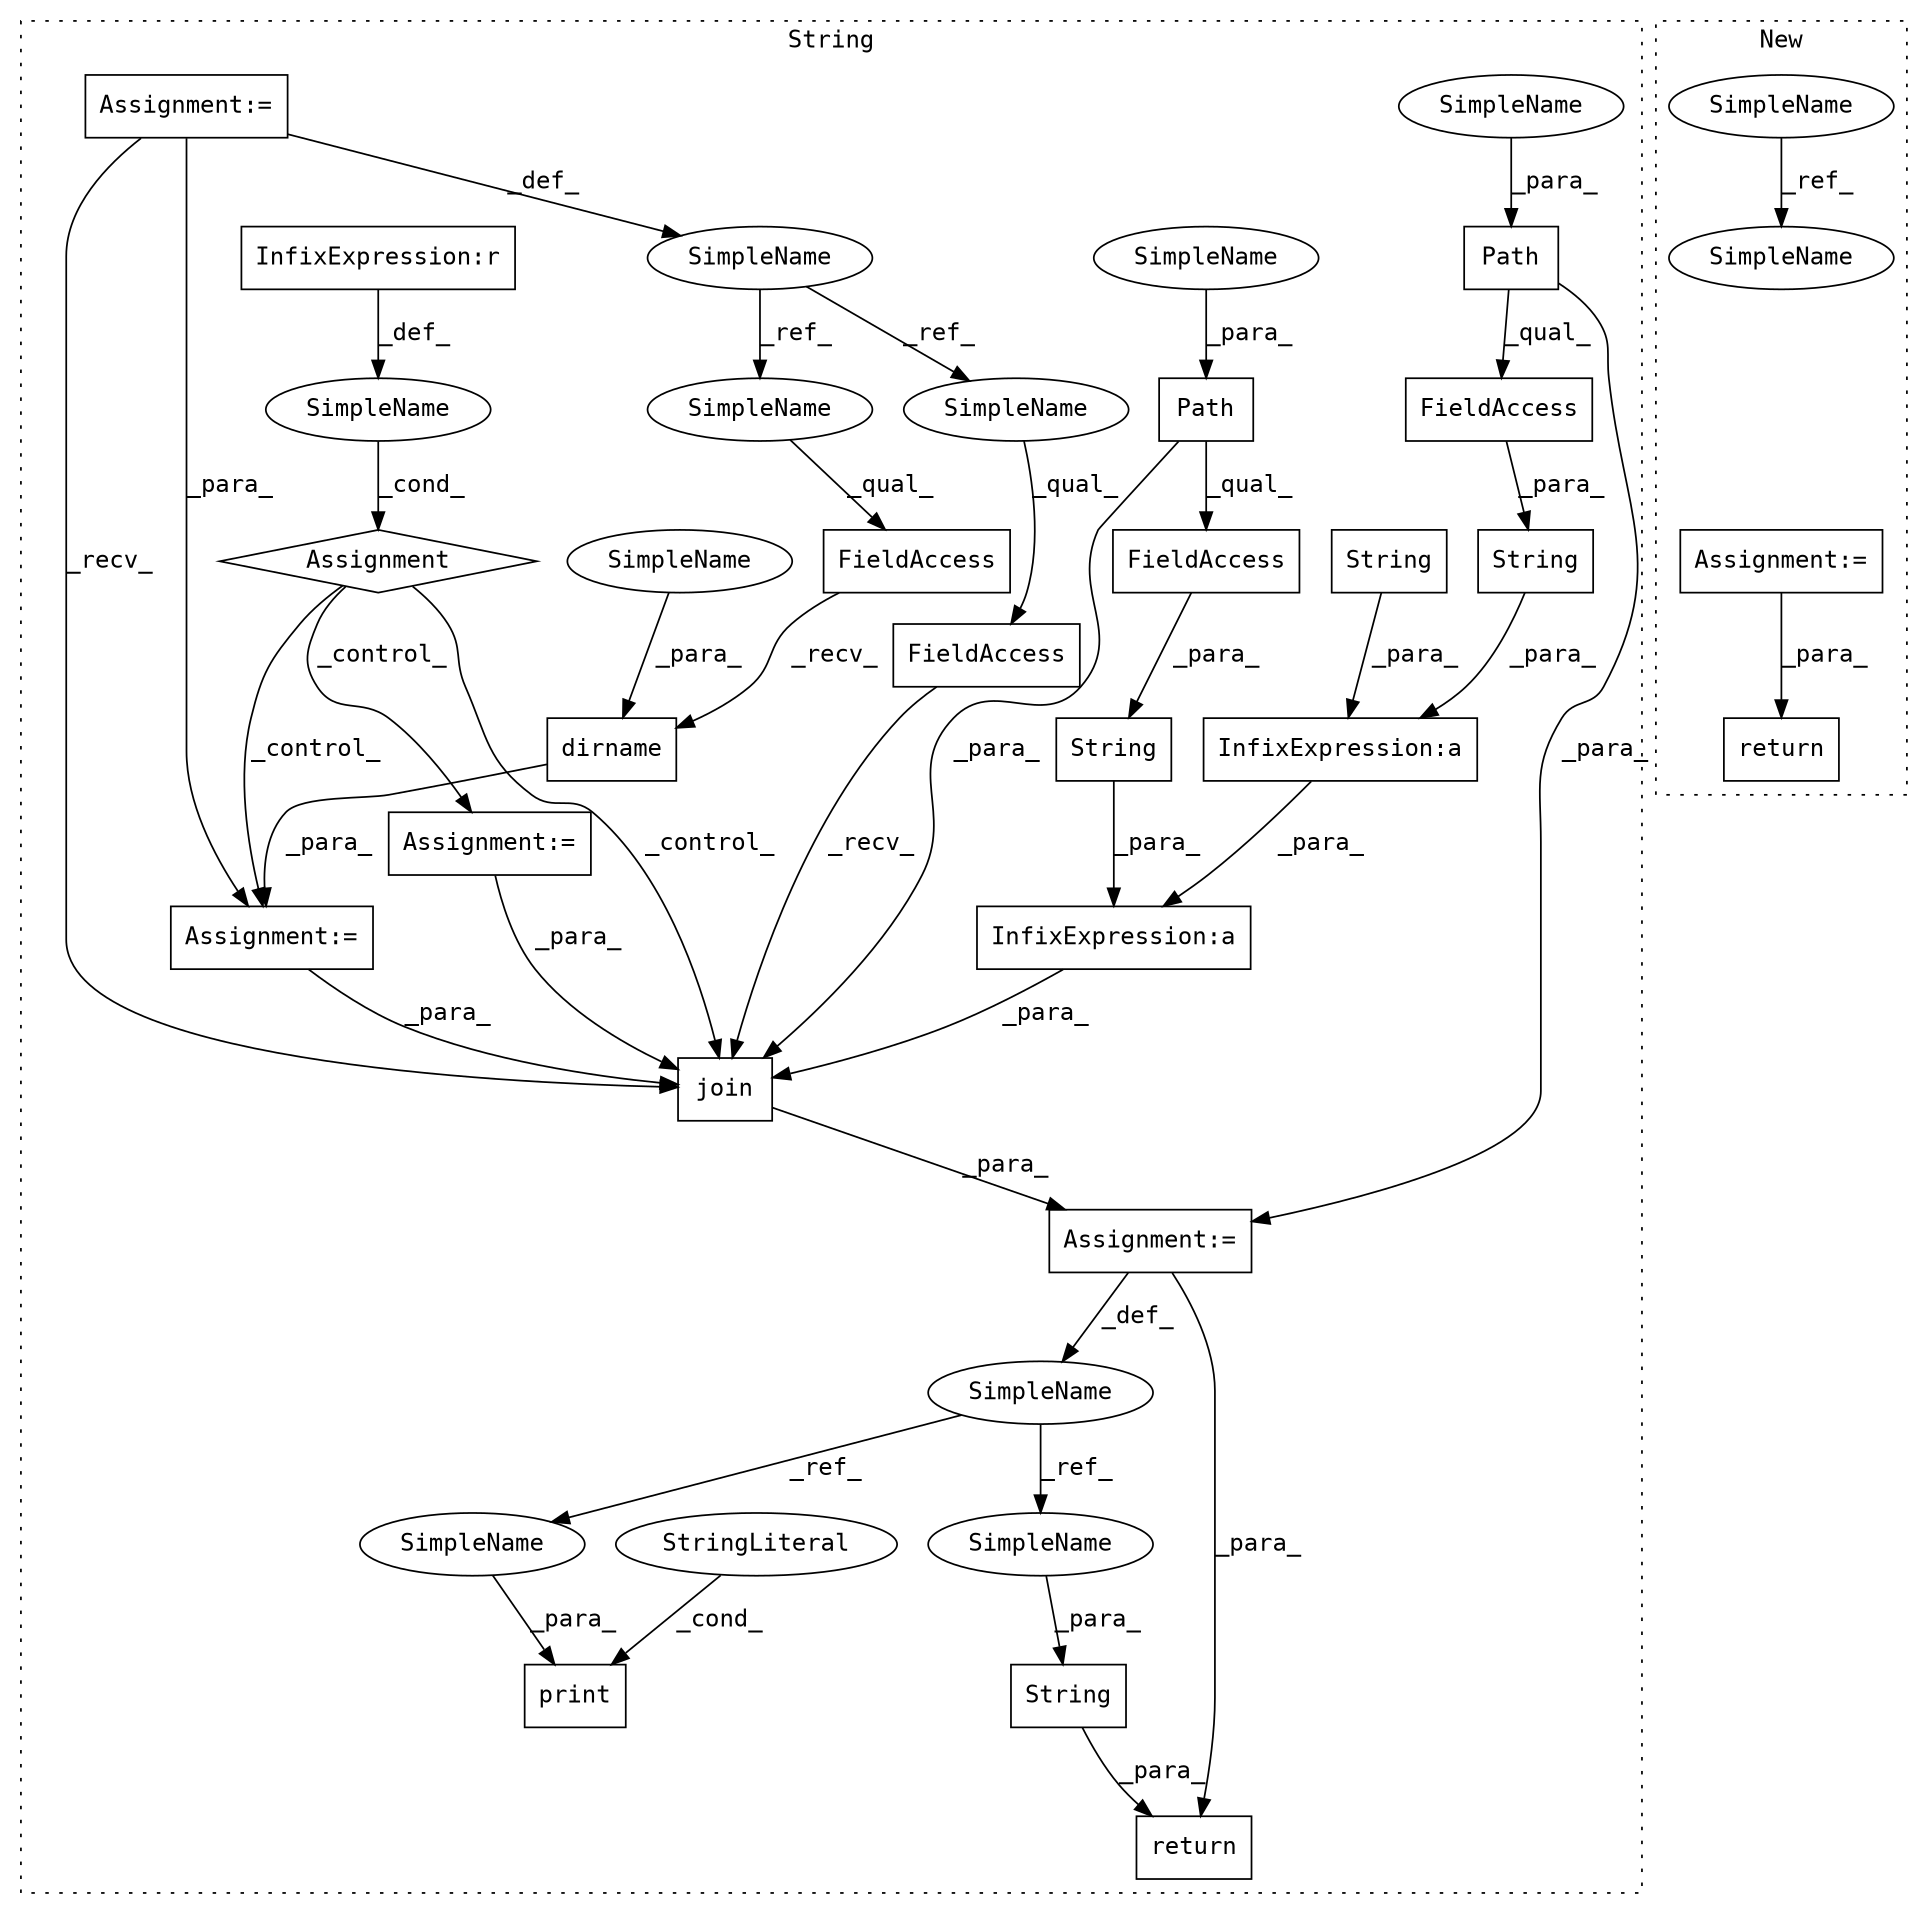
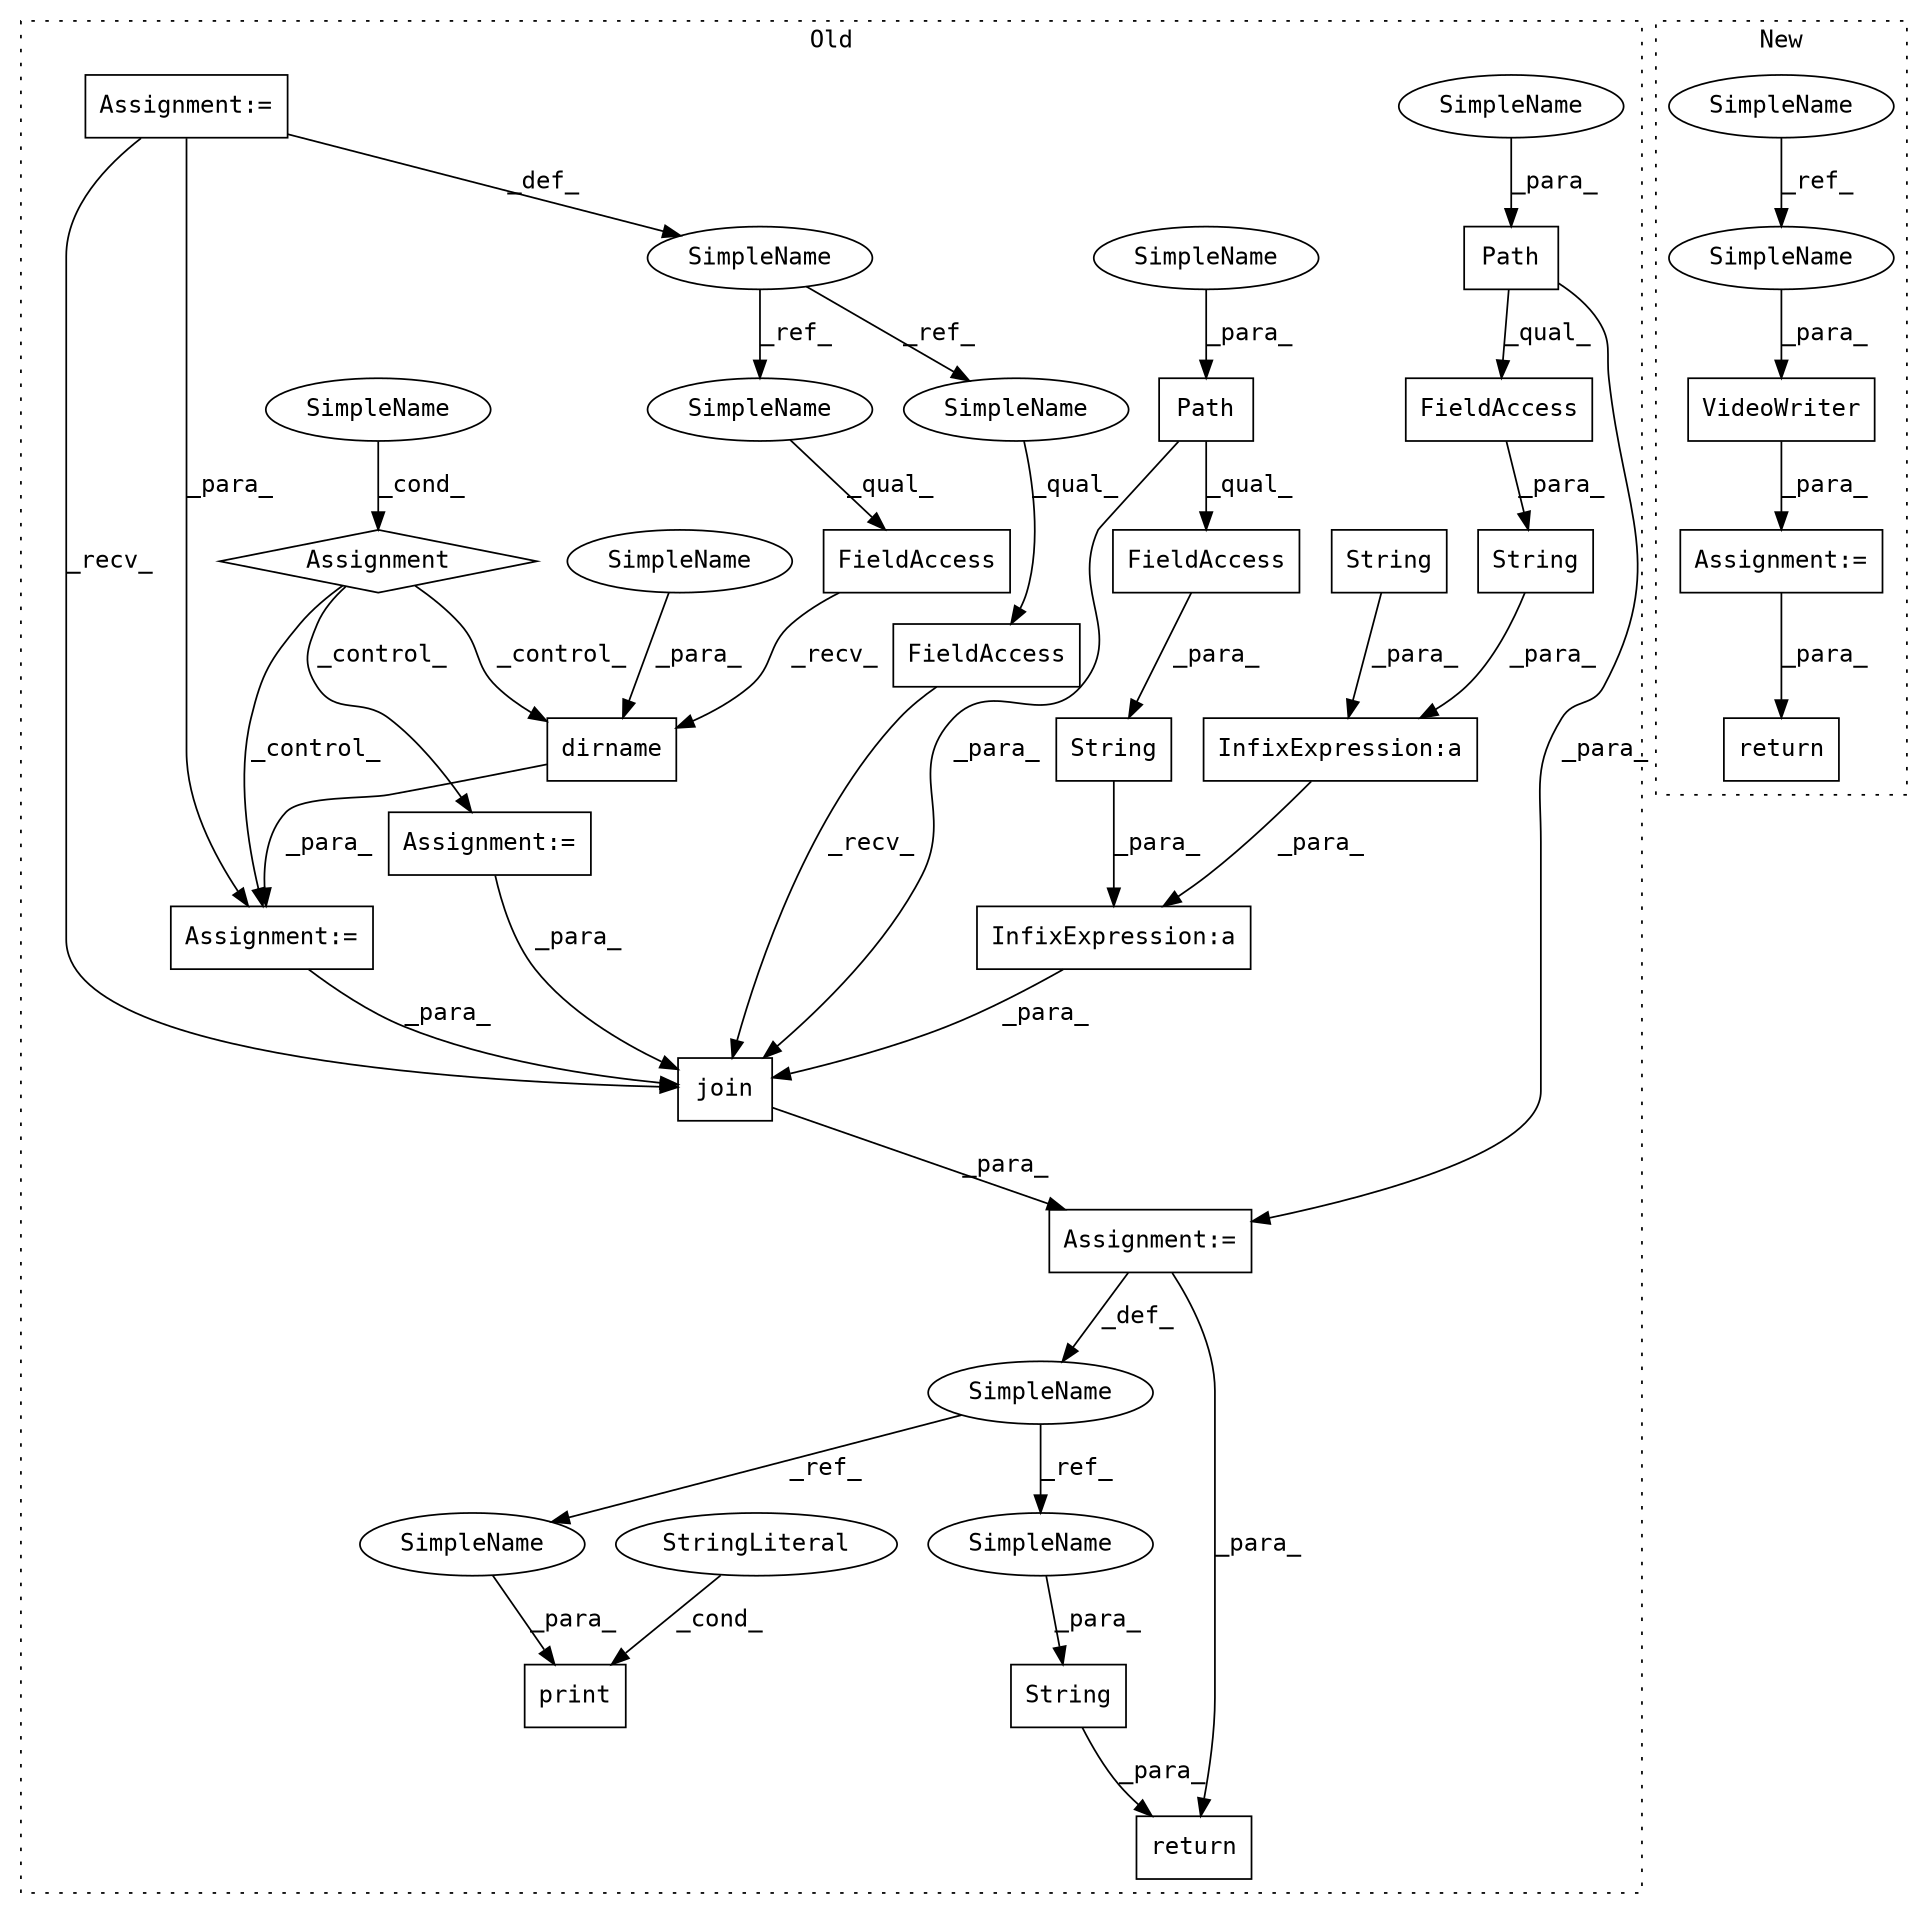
(831, 41) -> (831, 41)
(378, 258) -> none
none -> (1781, 410)
(570, 803) -> (475, 648)
